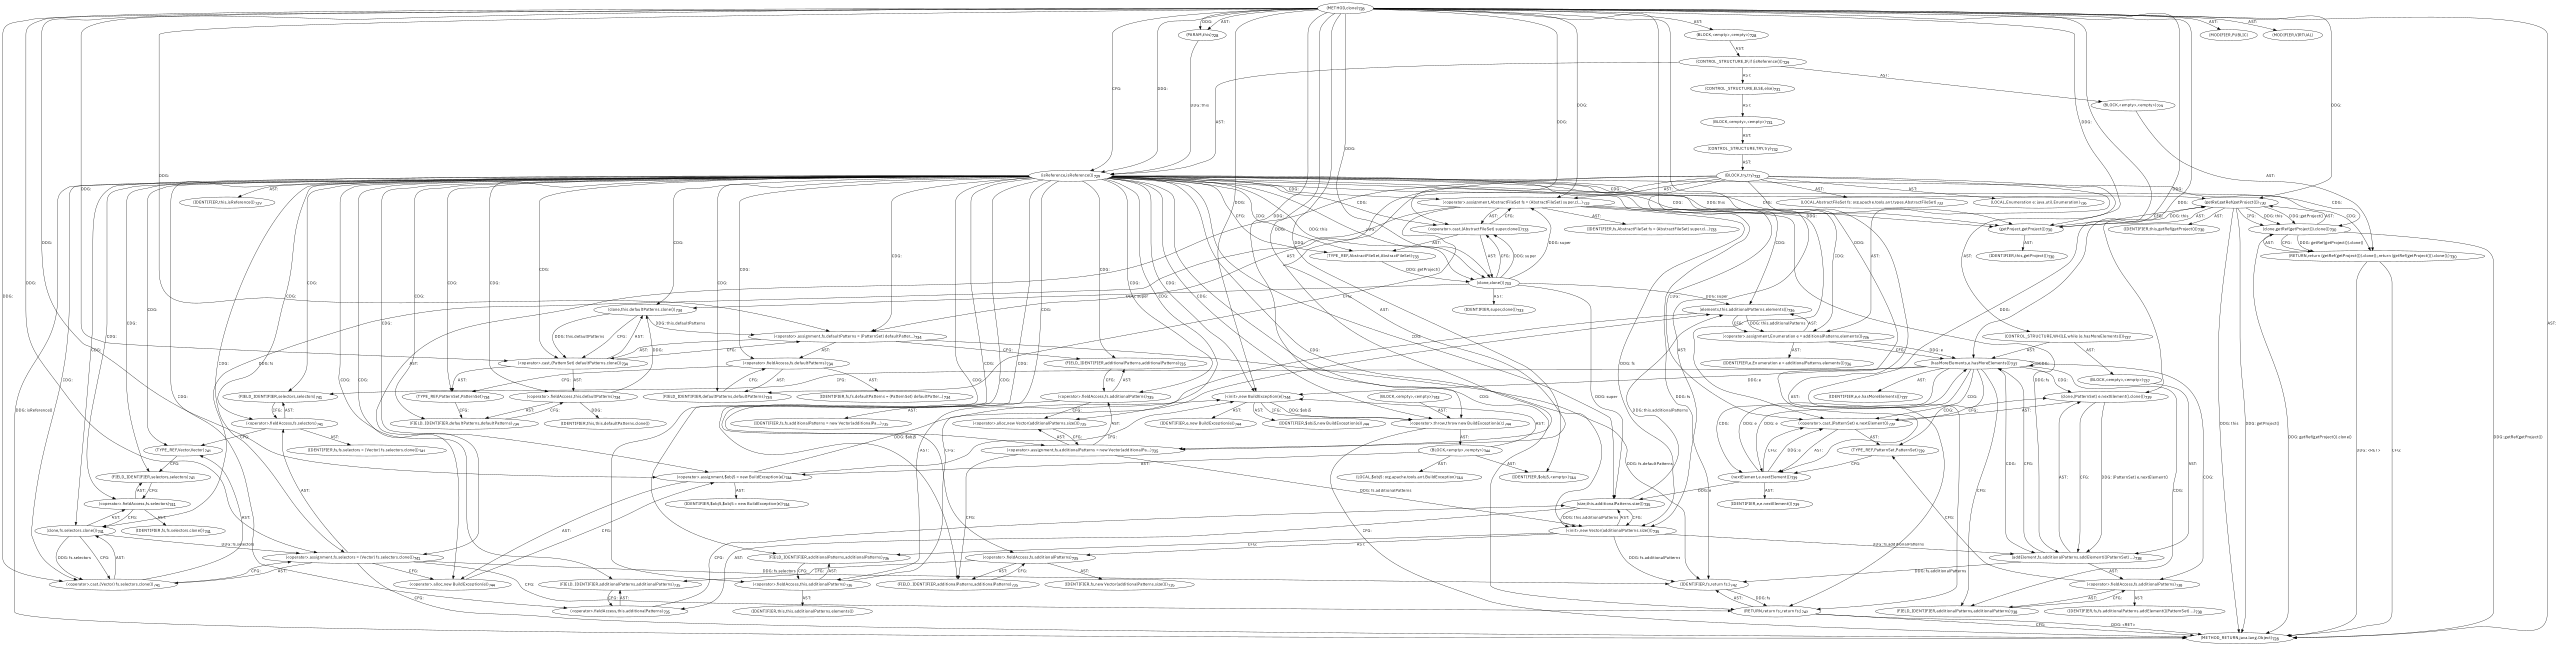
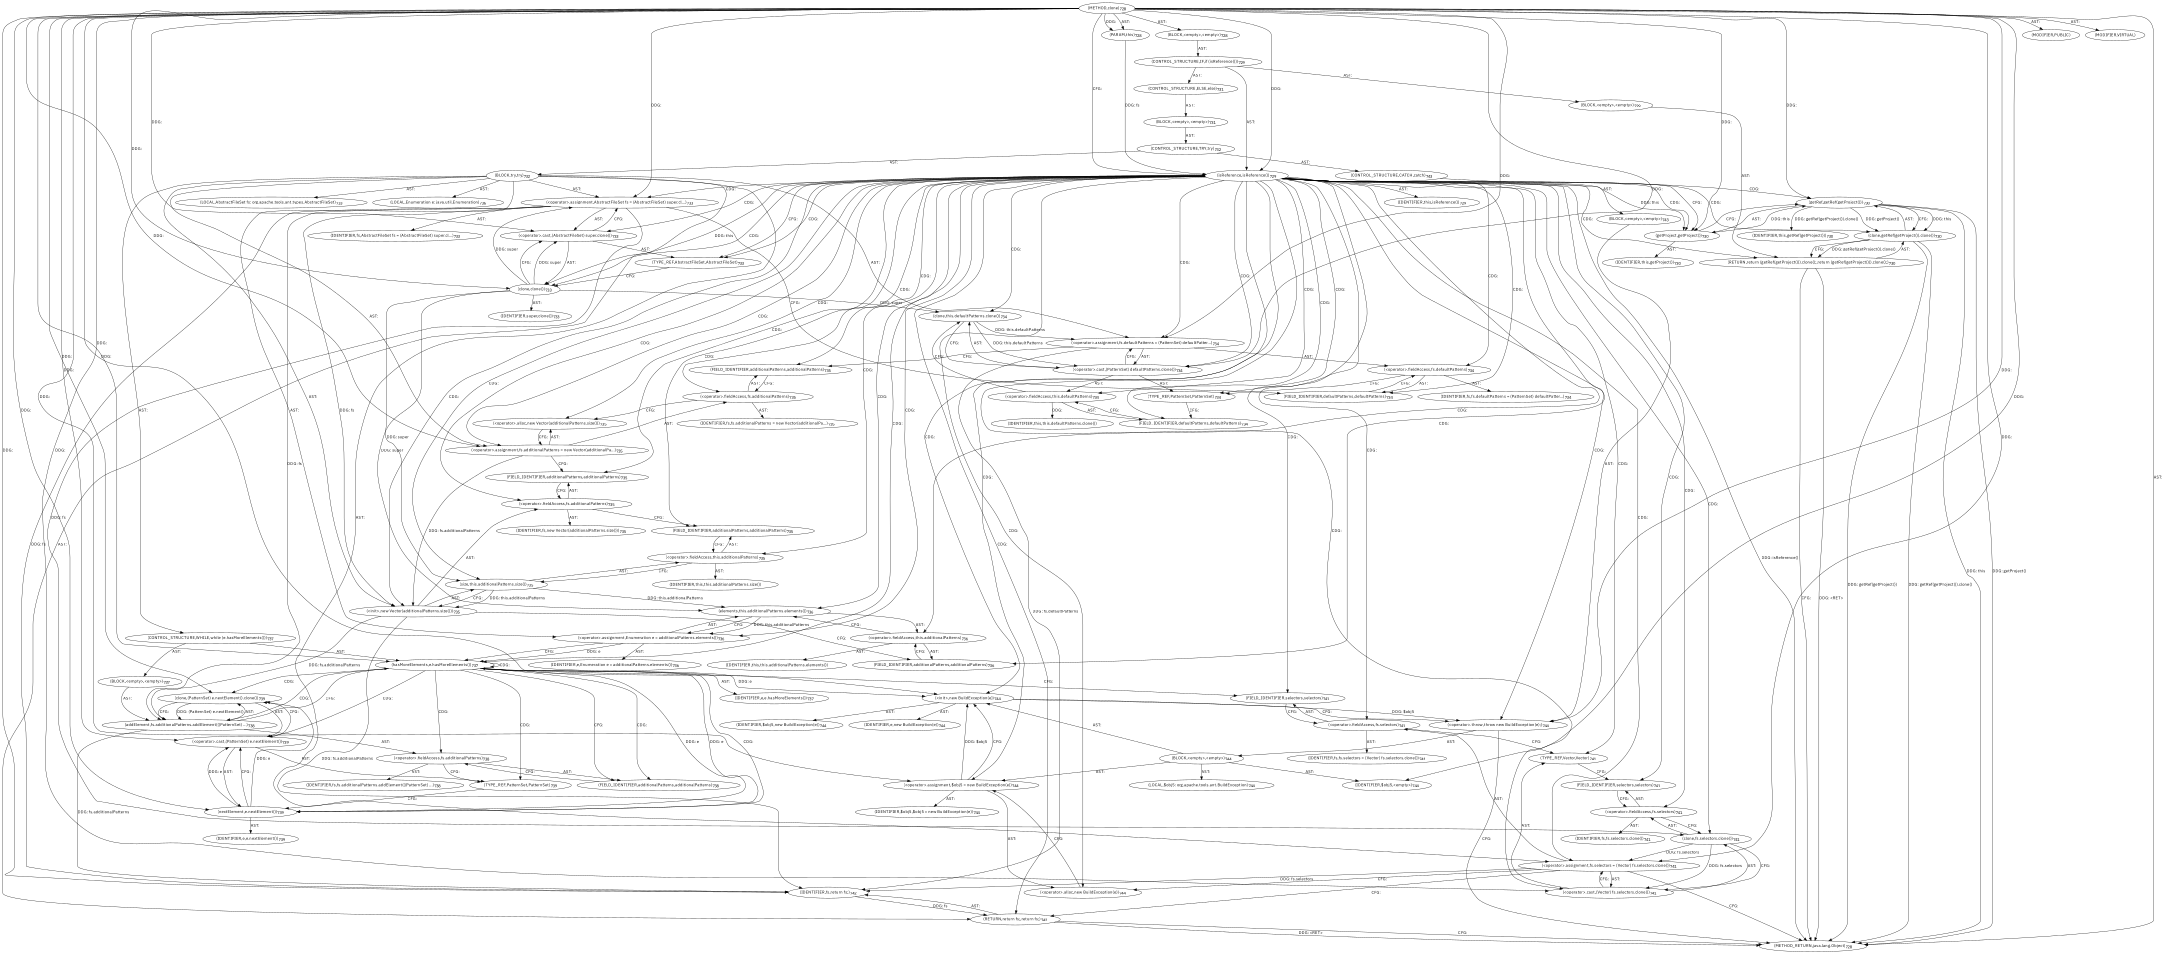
(1200, 105) -> (1133, 105)
none -> (1392, 176)
(1439, 192) -> (891, 459)
(2150, 192) -> (3, 306)
(2219, 216) -> (1827, 219)
(1423, 270) -> (631, 276)
(658, 350) -> (940, 357)
(1691, 490) -> (294, 751)
none -> (715, 585)
